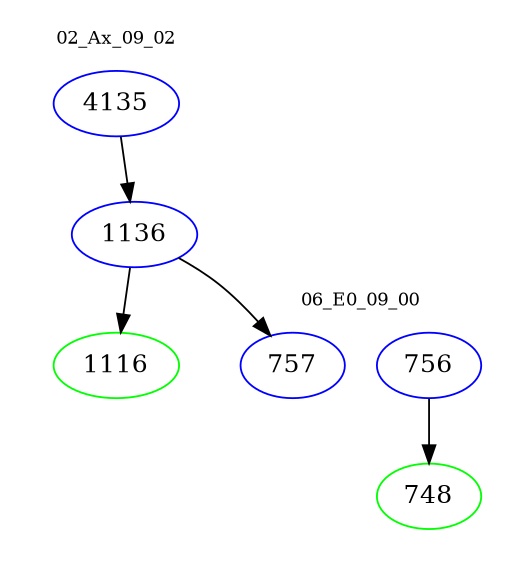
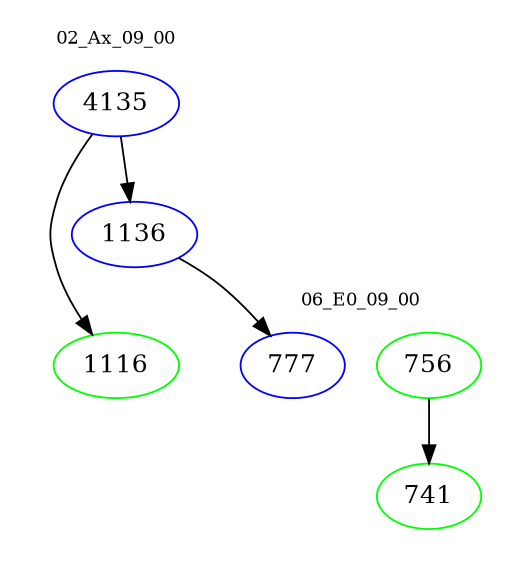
(116, 39) -> (116, 39)
(127, 291) -> (51, 225)
(293, 365) -> (293, 365)
(429, 365) -> (429, 365)
(429, 496) -> (429, 496)
